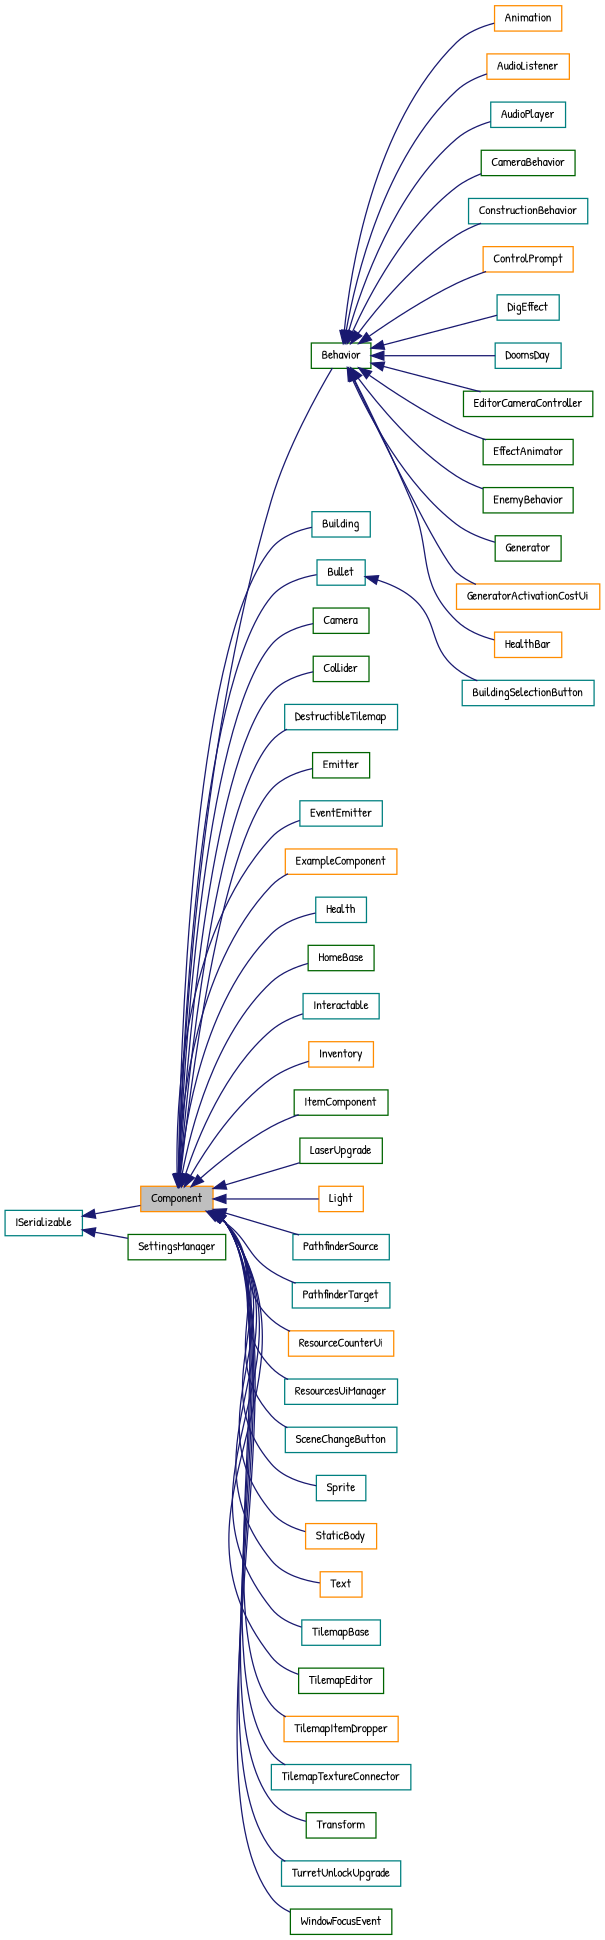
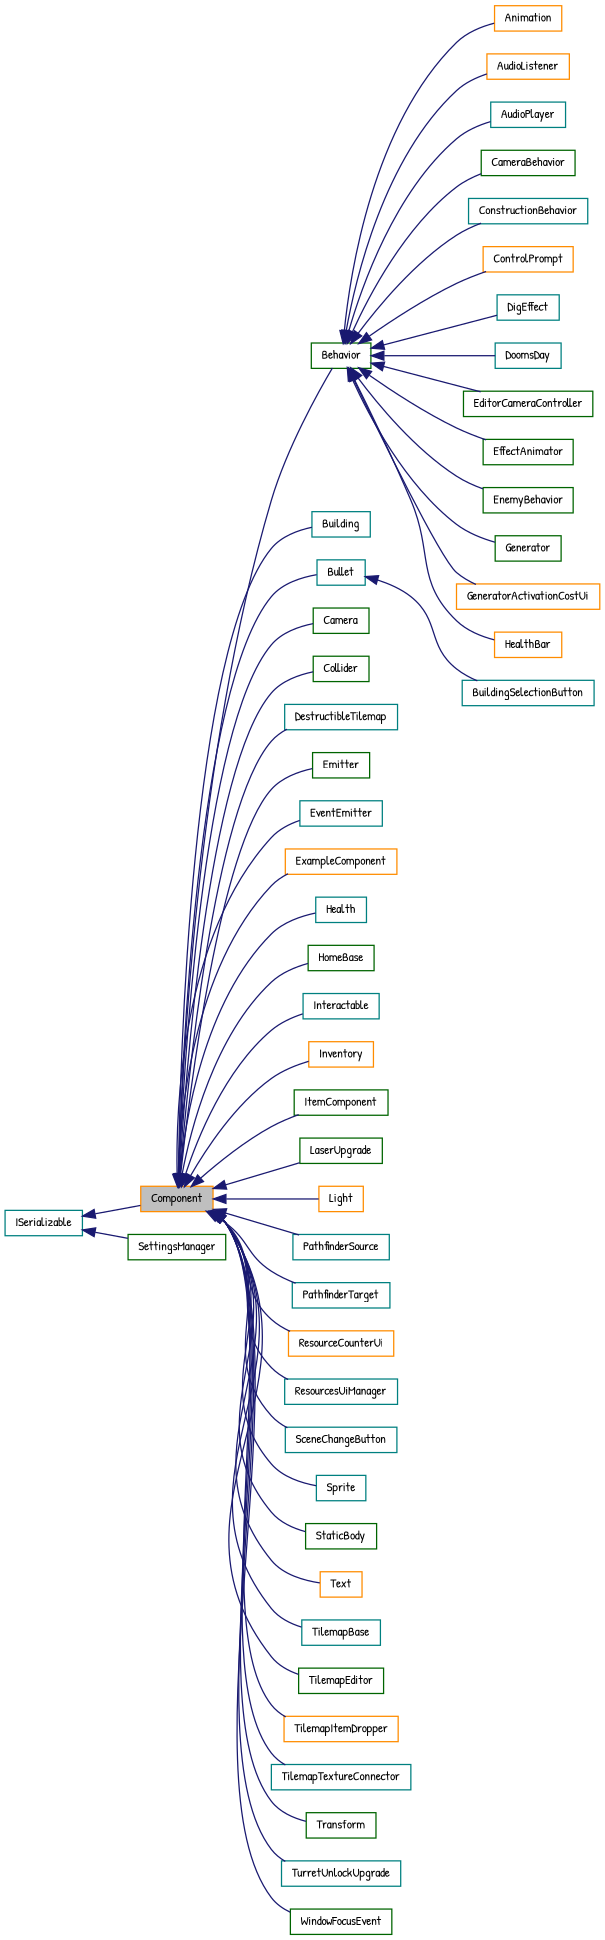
(341, 1536) -> (341, 1536)
